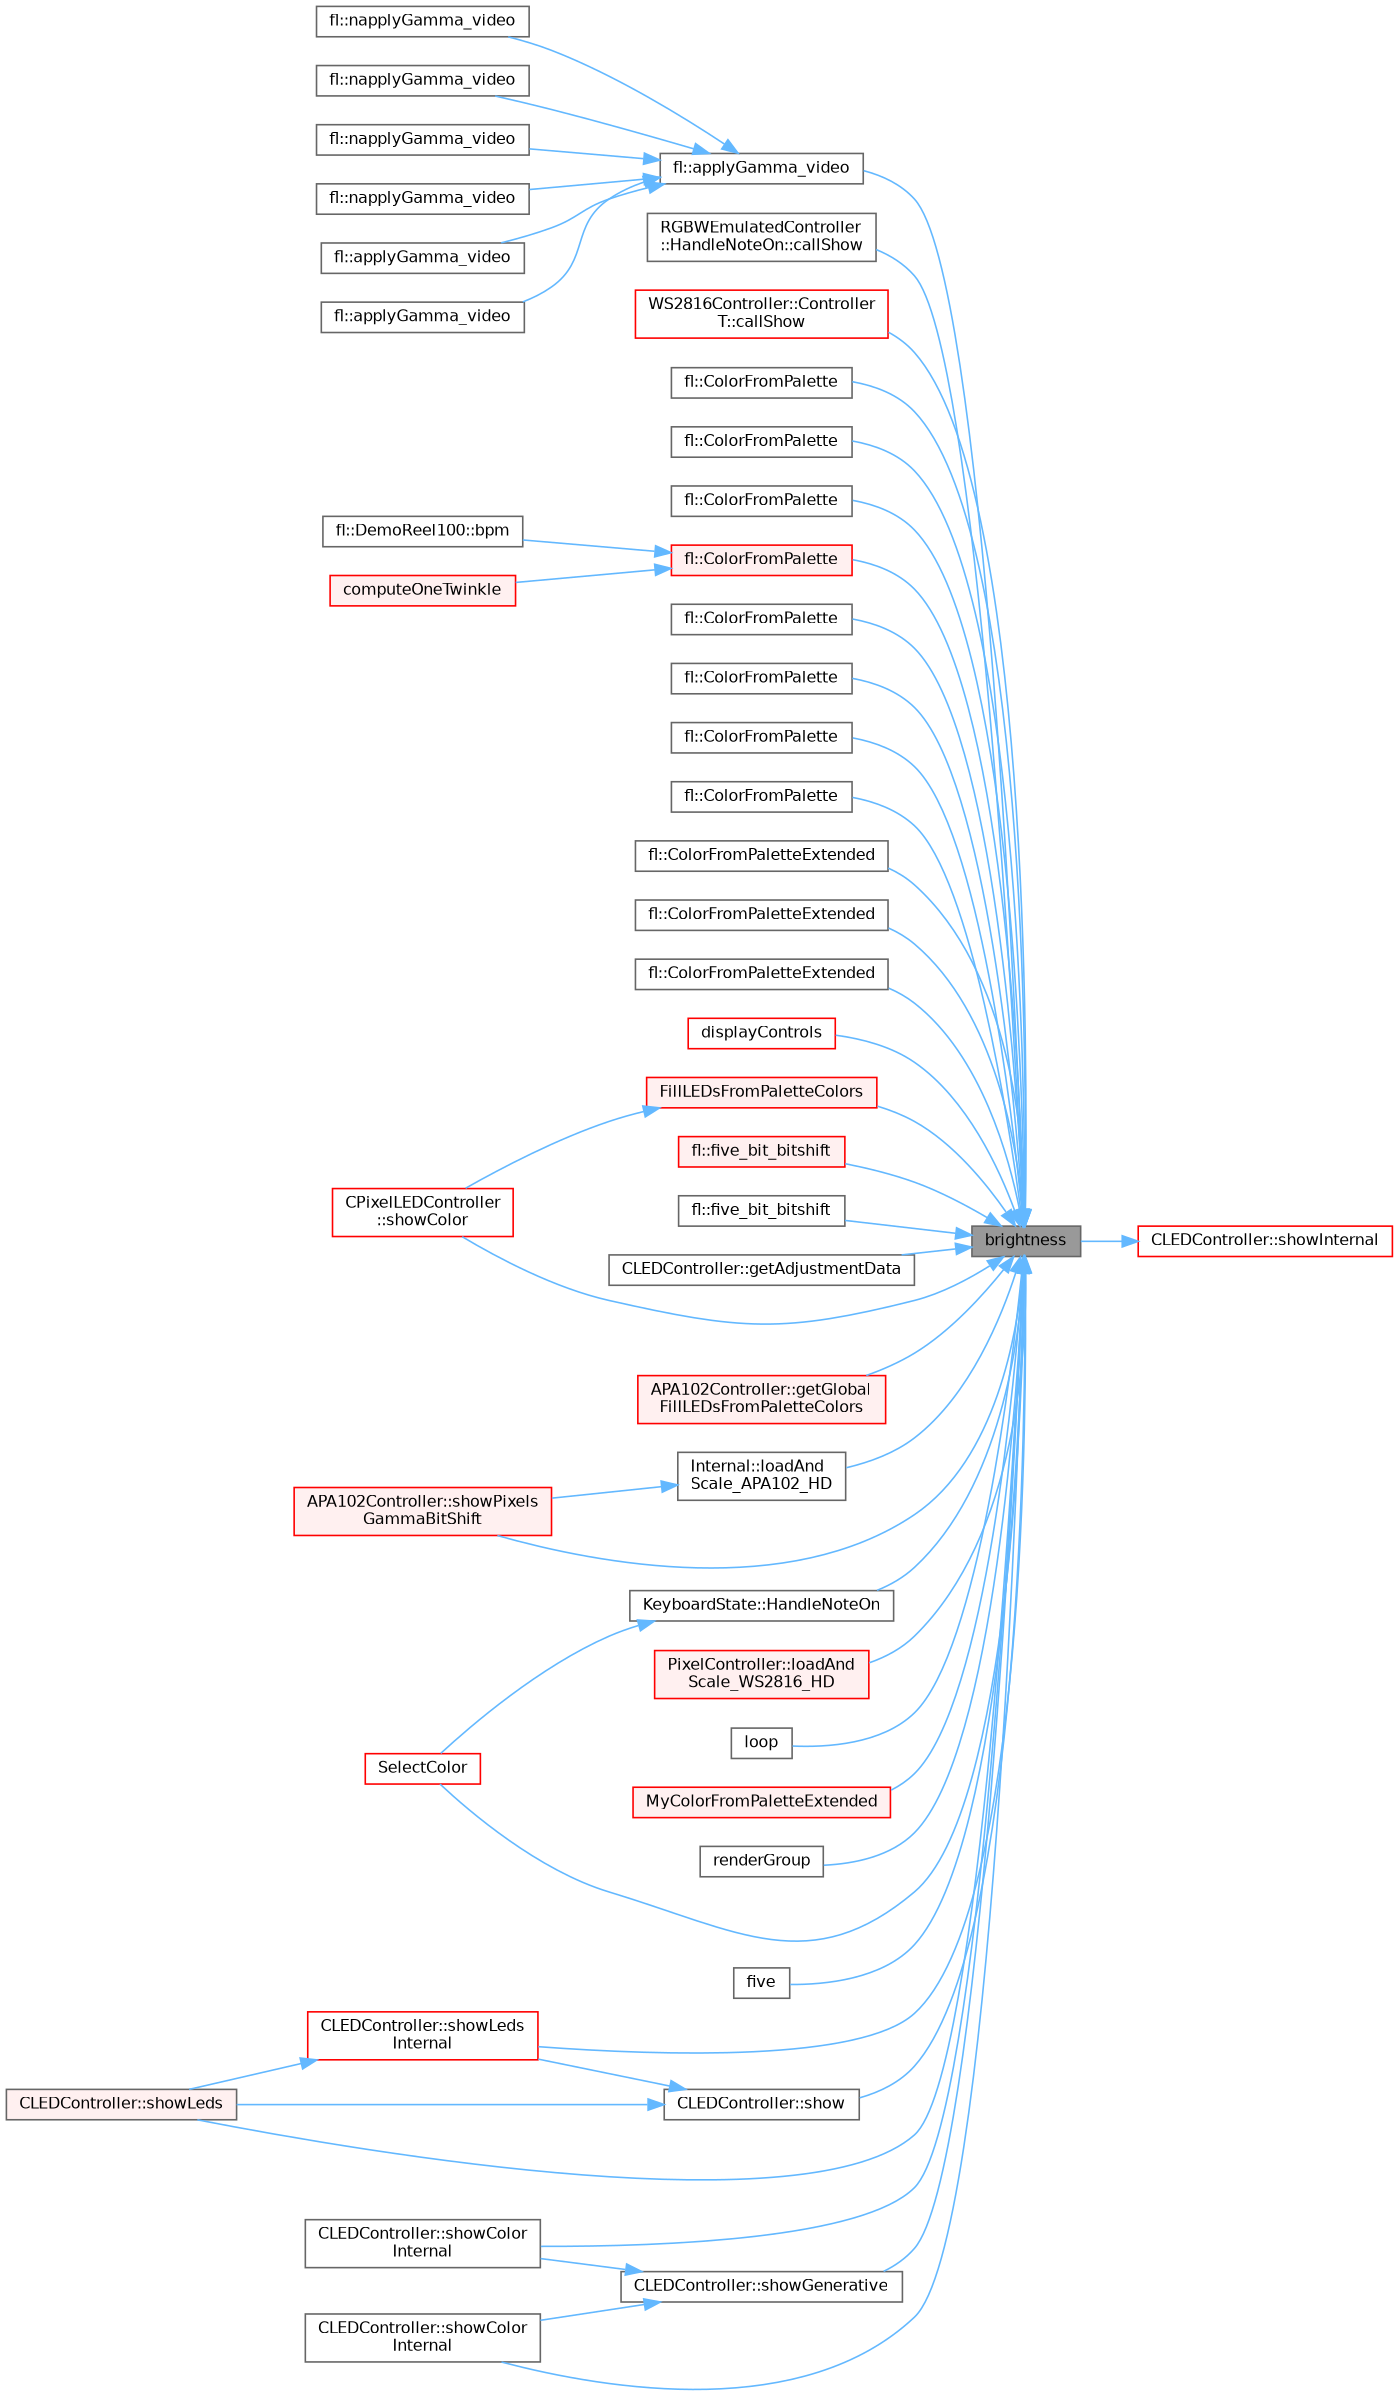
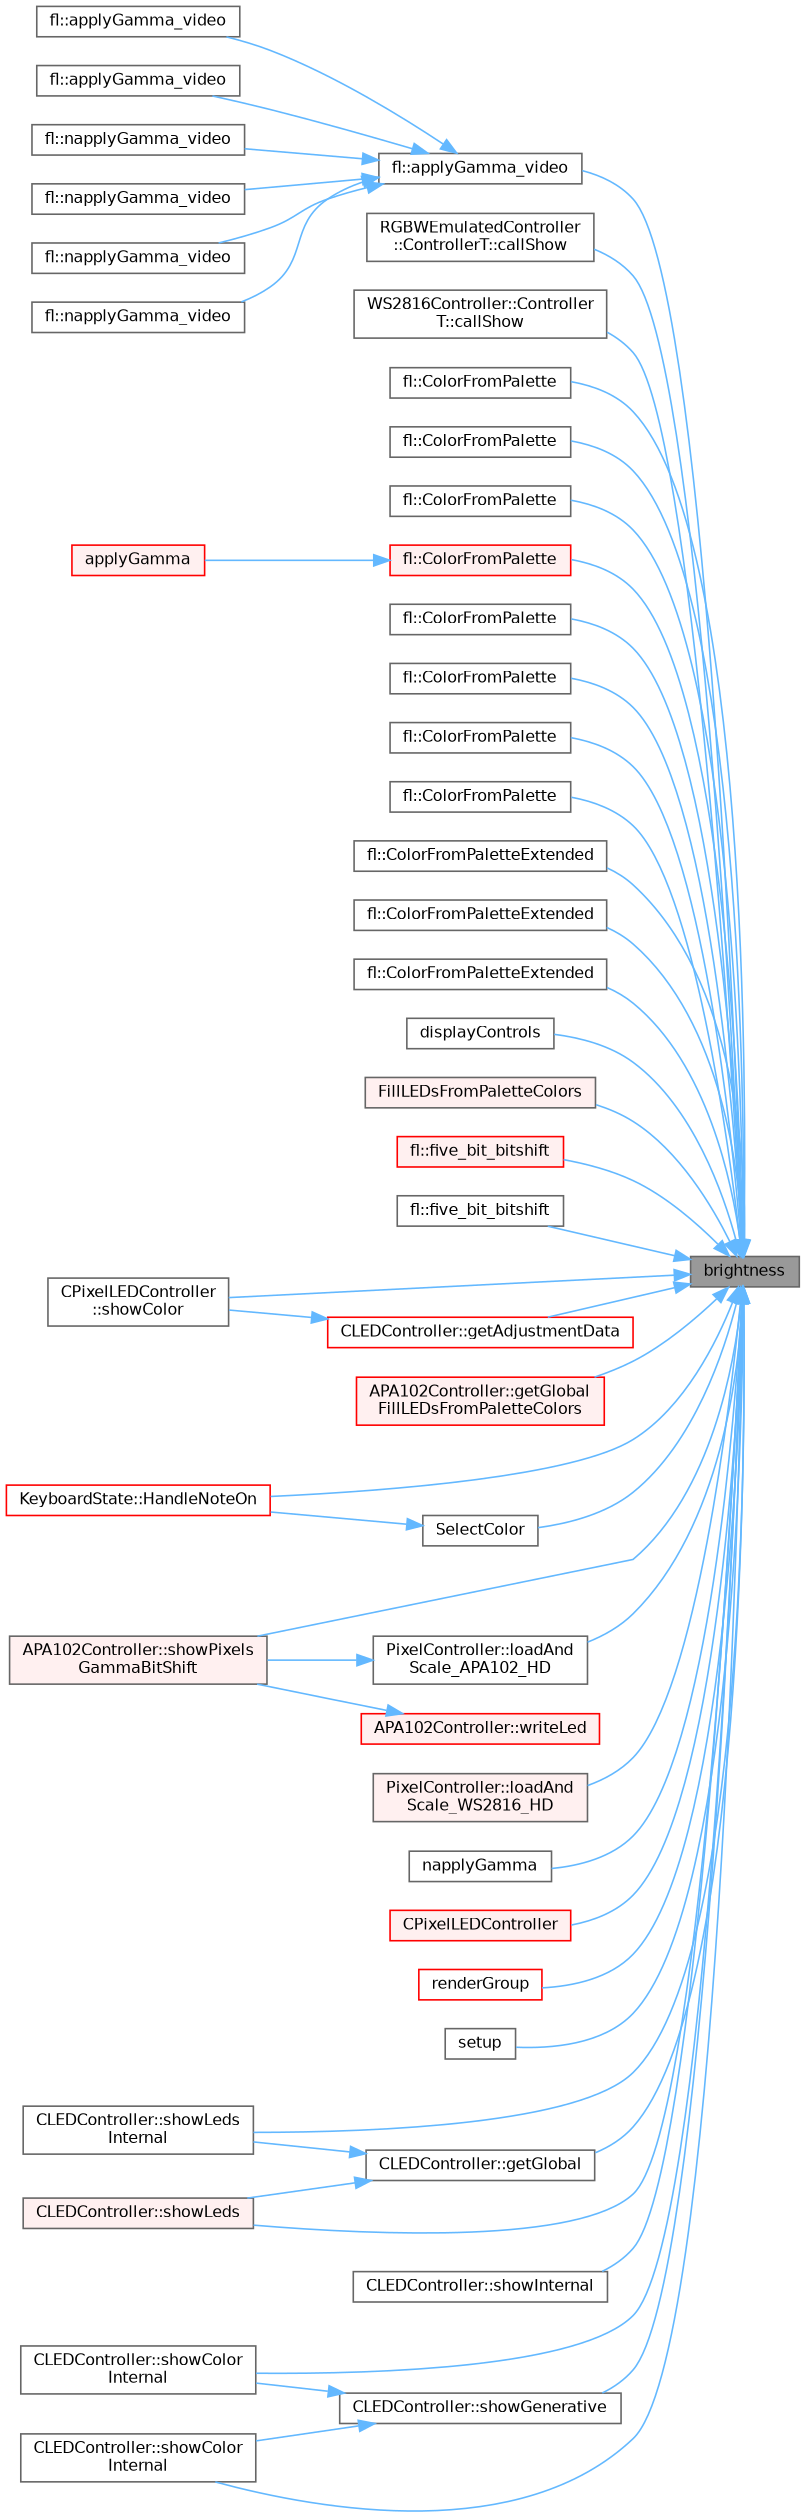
(762, 237) -> (480, 237)
(762, 314) -> (480, 314)
(423, 532) -> none
(423, 591) -> (138, 560)
(762, 1034) -> (480, 1033)
(762, 1093) -> (480, 1093)
(552, 1144) -> (270, 1314)
(423, 1213) -> (138, 1302)
(1101, 1241) -> (709, 1799)
(1265, 1241) -> (480, 2287)
(762, 1270) -> (480, 1332)
(762, 1476) -> (480, 1660)
(423, 1512) -> (138, 1660)
(762, 1606) -> (138, 1500)
(762, 1675) -> (480, 1798)
(533, 1679) -> (339, 1518)
none -> (480, 1729)
(762, 1743) -> (480, 1866)
(423, 1769) -> (480, 1531)
(762, 1802) -> (480, 1925)
(762, 1862) -> (480, 1985)
(762, 1983) -> (480, 2044)
(423, 2036) -> (138, 2130)
(245, 2076) -> none
(762, 2105) -> (480, 2165)
